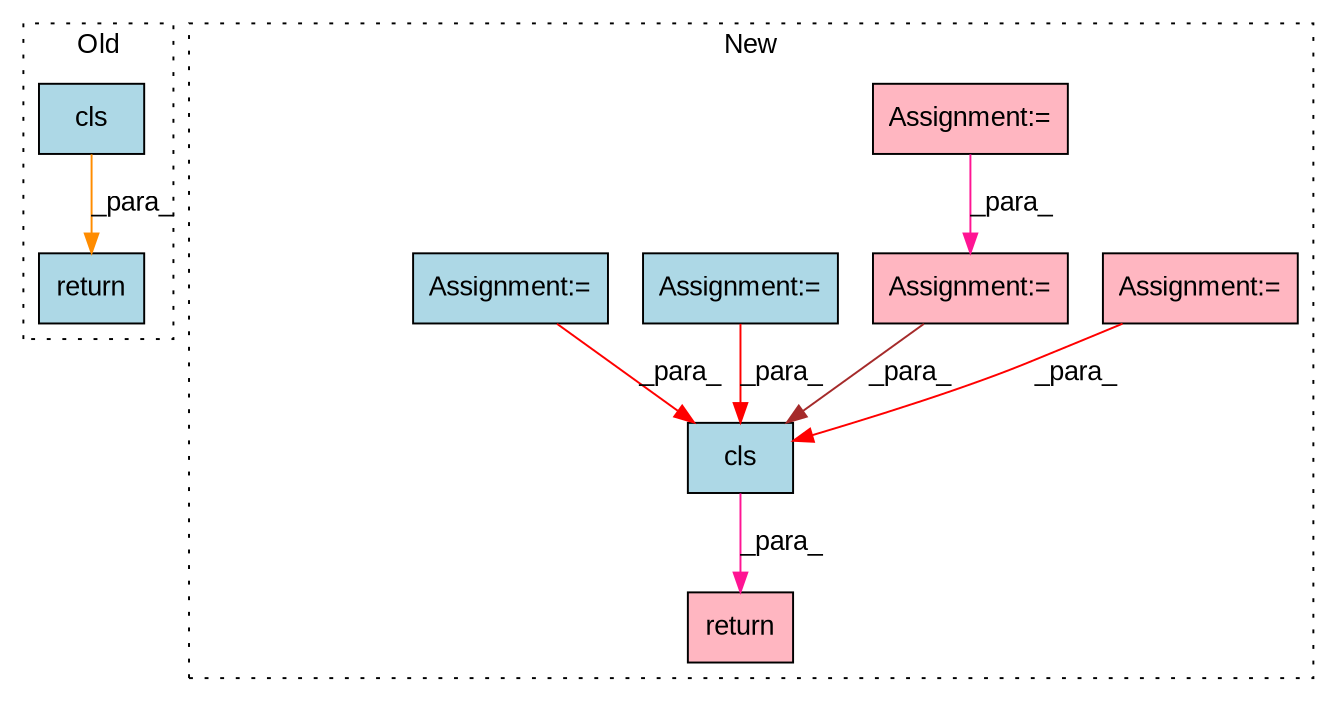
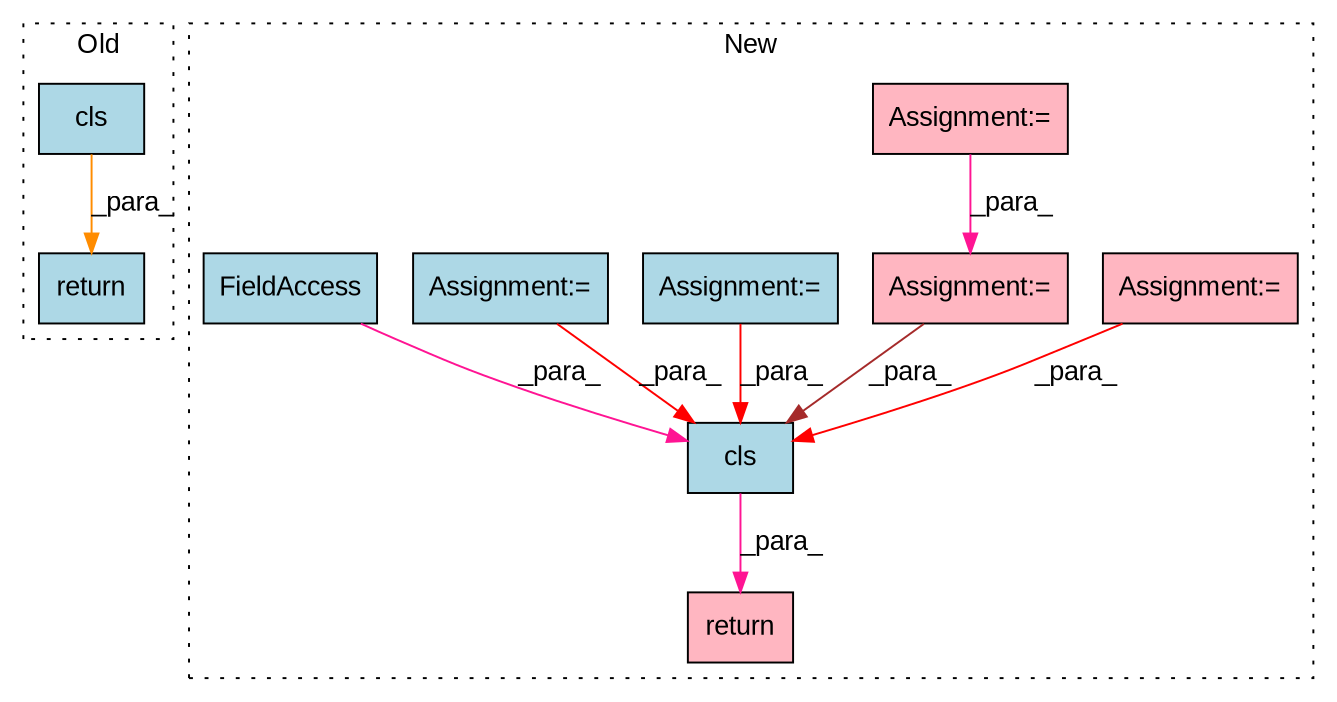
none -> (290, 288)
